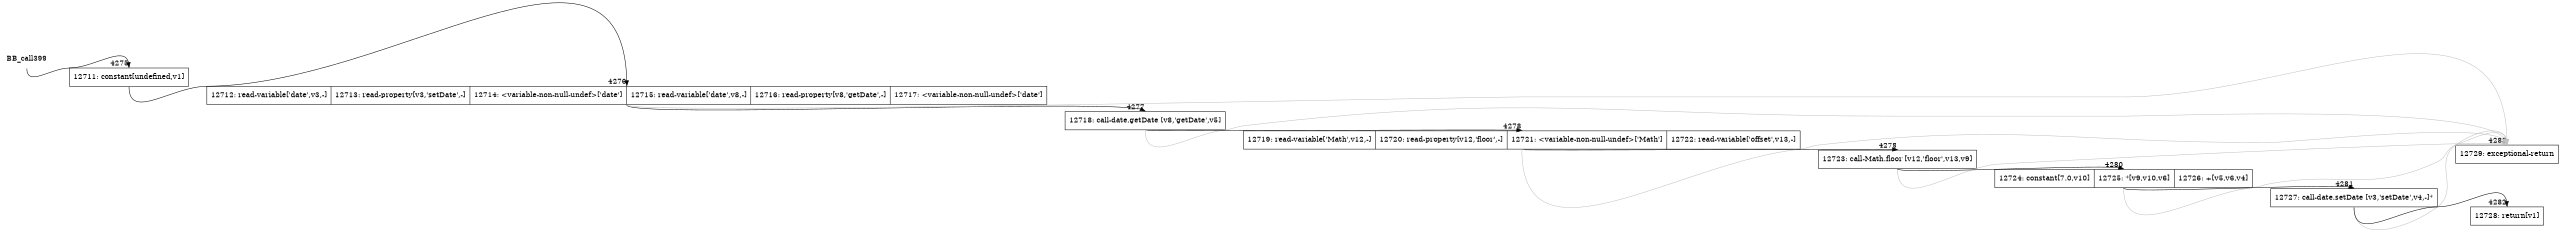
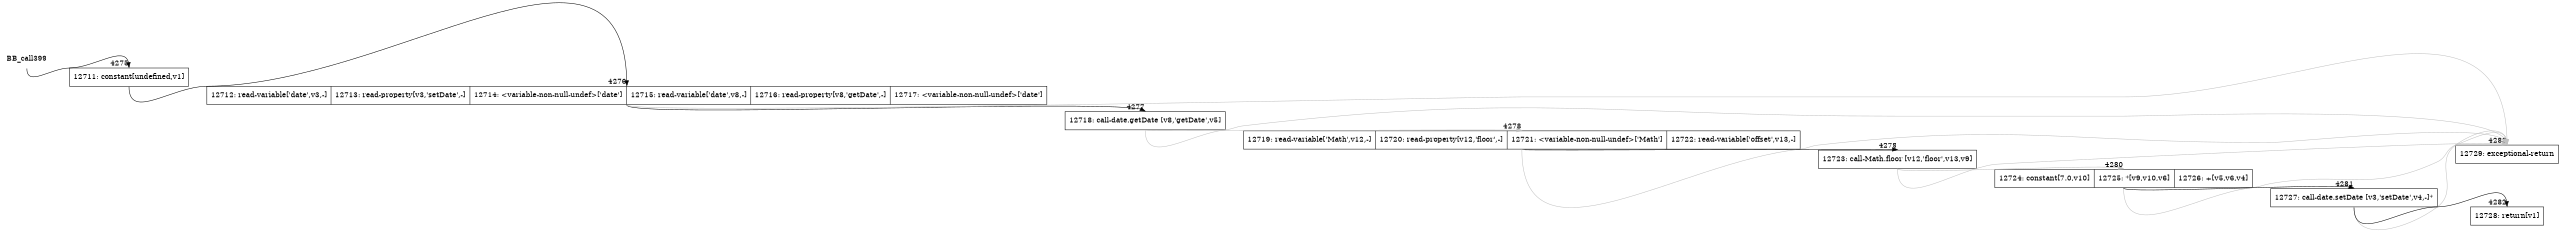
(1331, 130) -> (1331, 130)
(2008, 169) -> (2008, 169)
